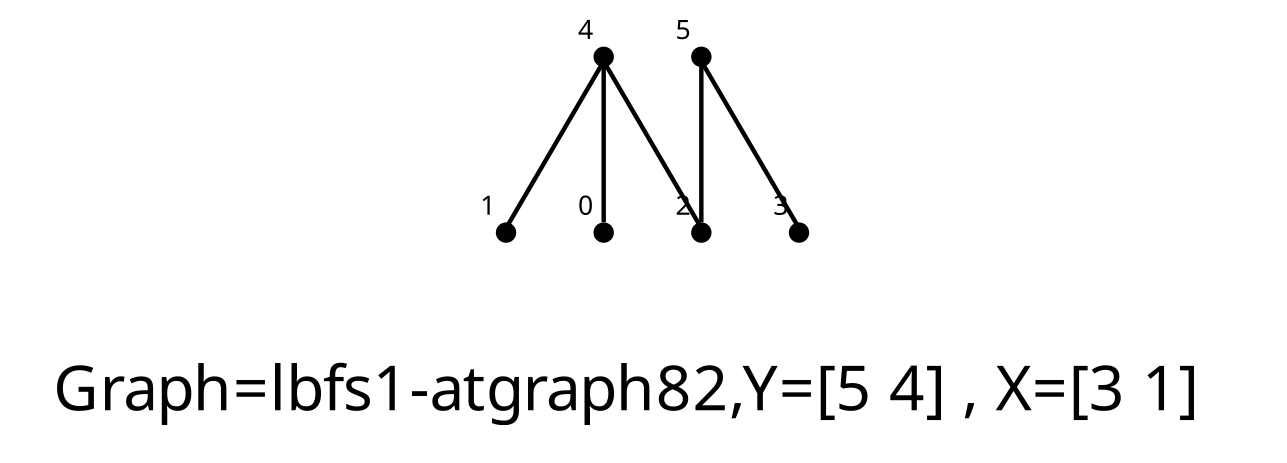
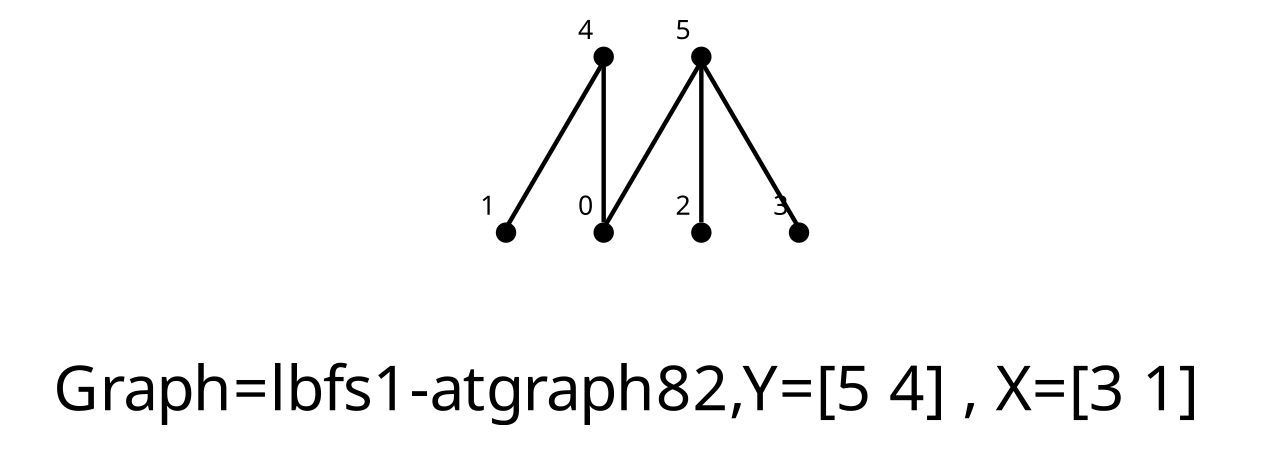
none -> (652, 145)
(653, 145) -> none
